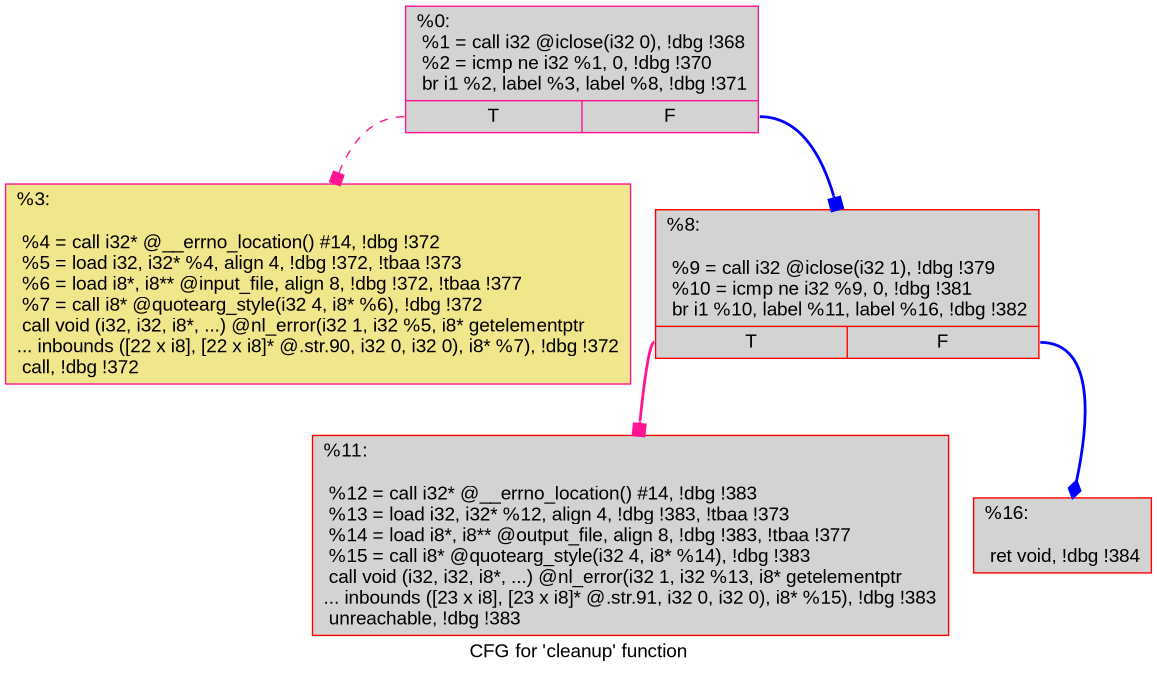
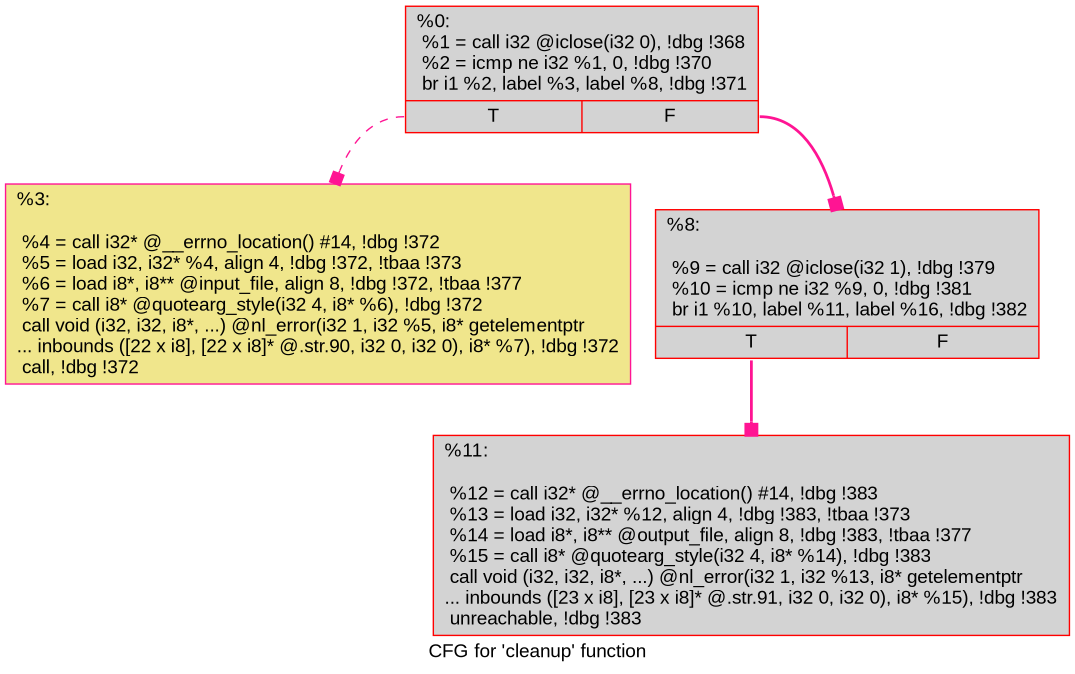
(582, 69) -> (582, 69)
(809, 143) -> (809, 143)
(1062, 535) -> none
